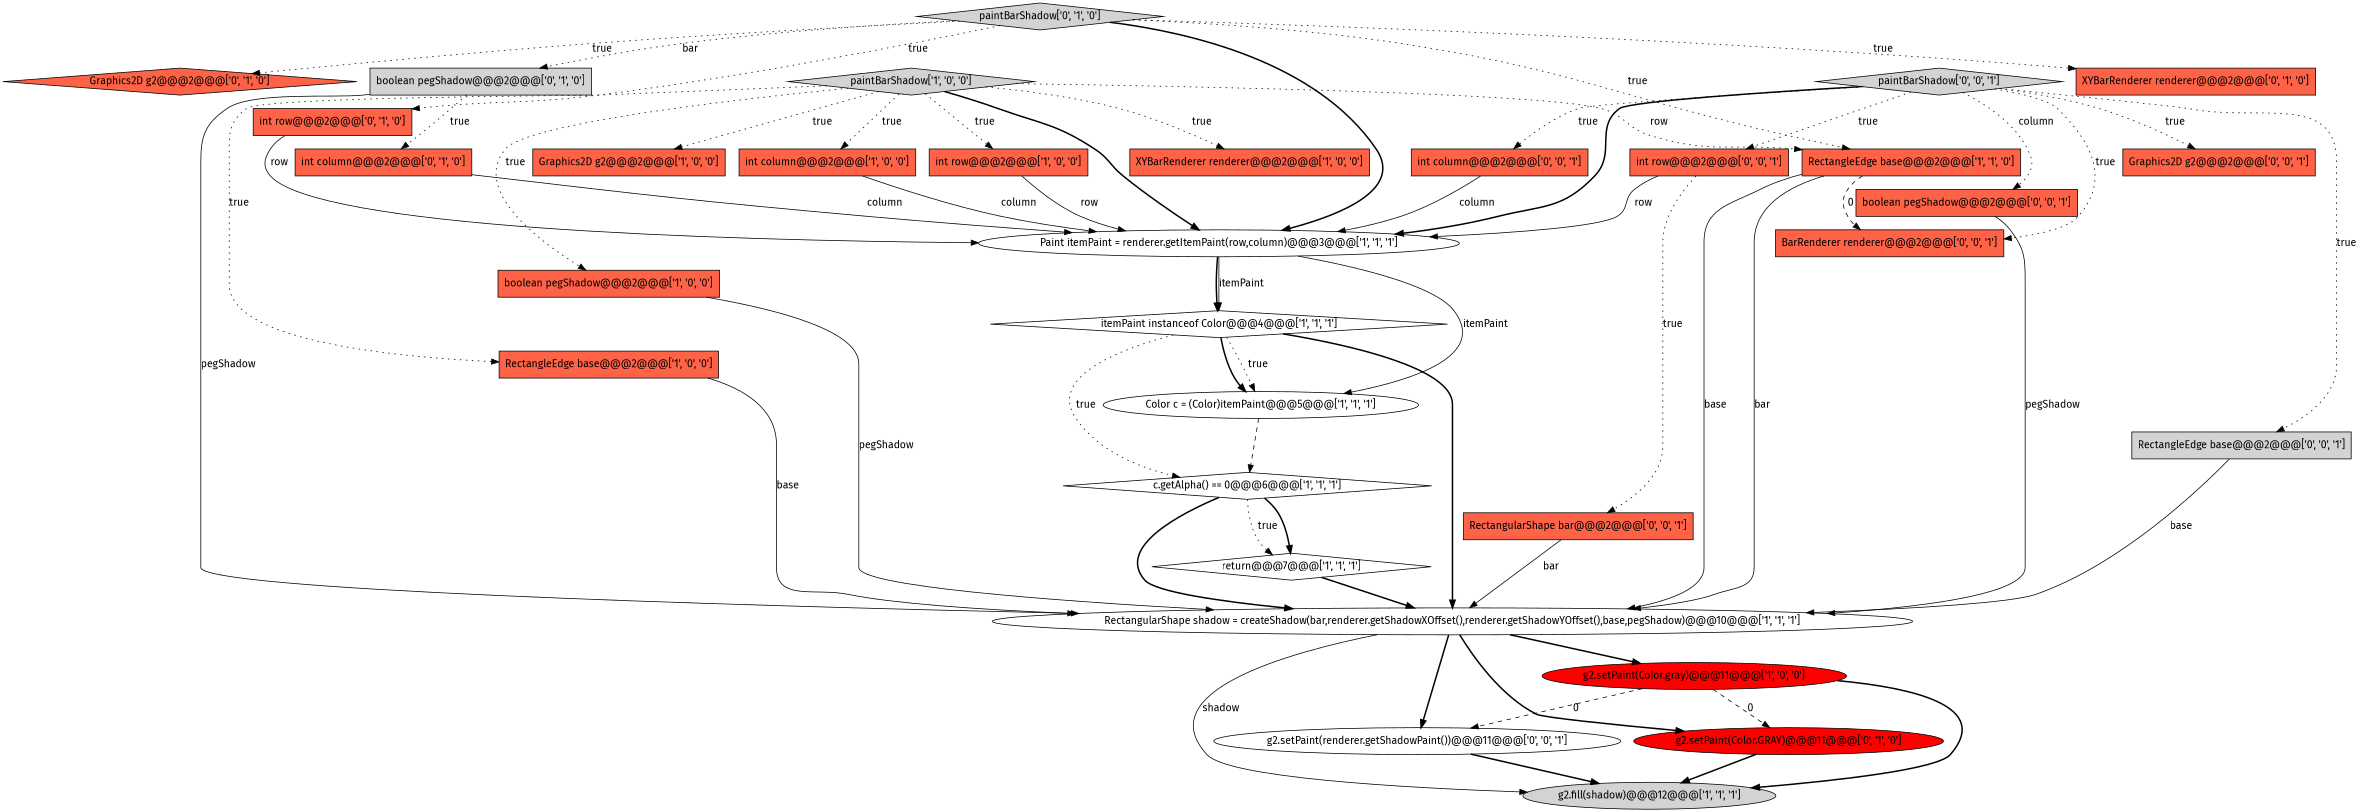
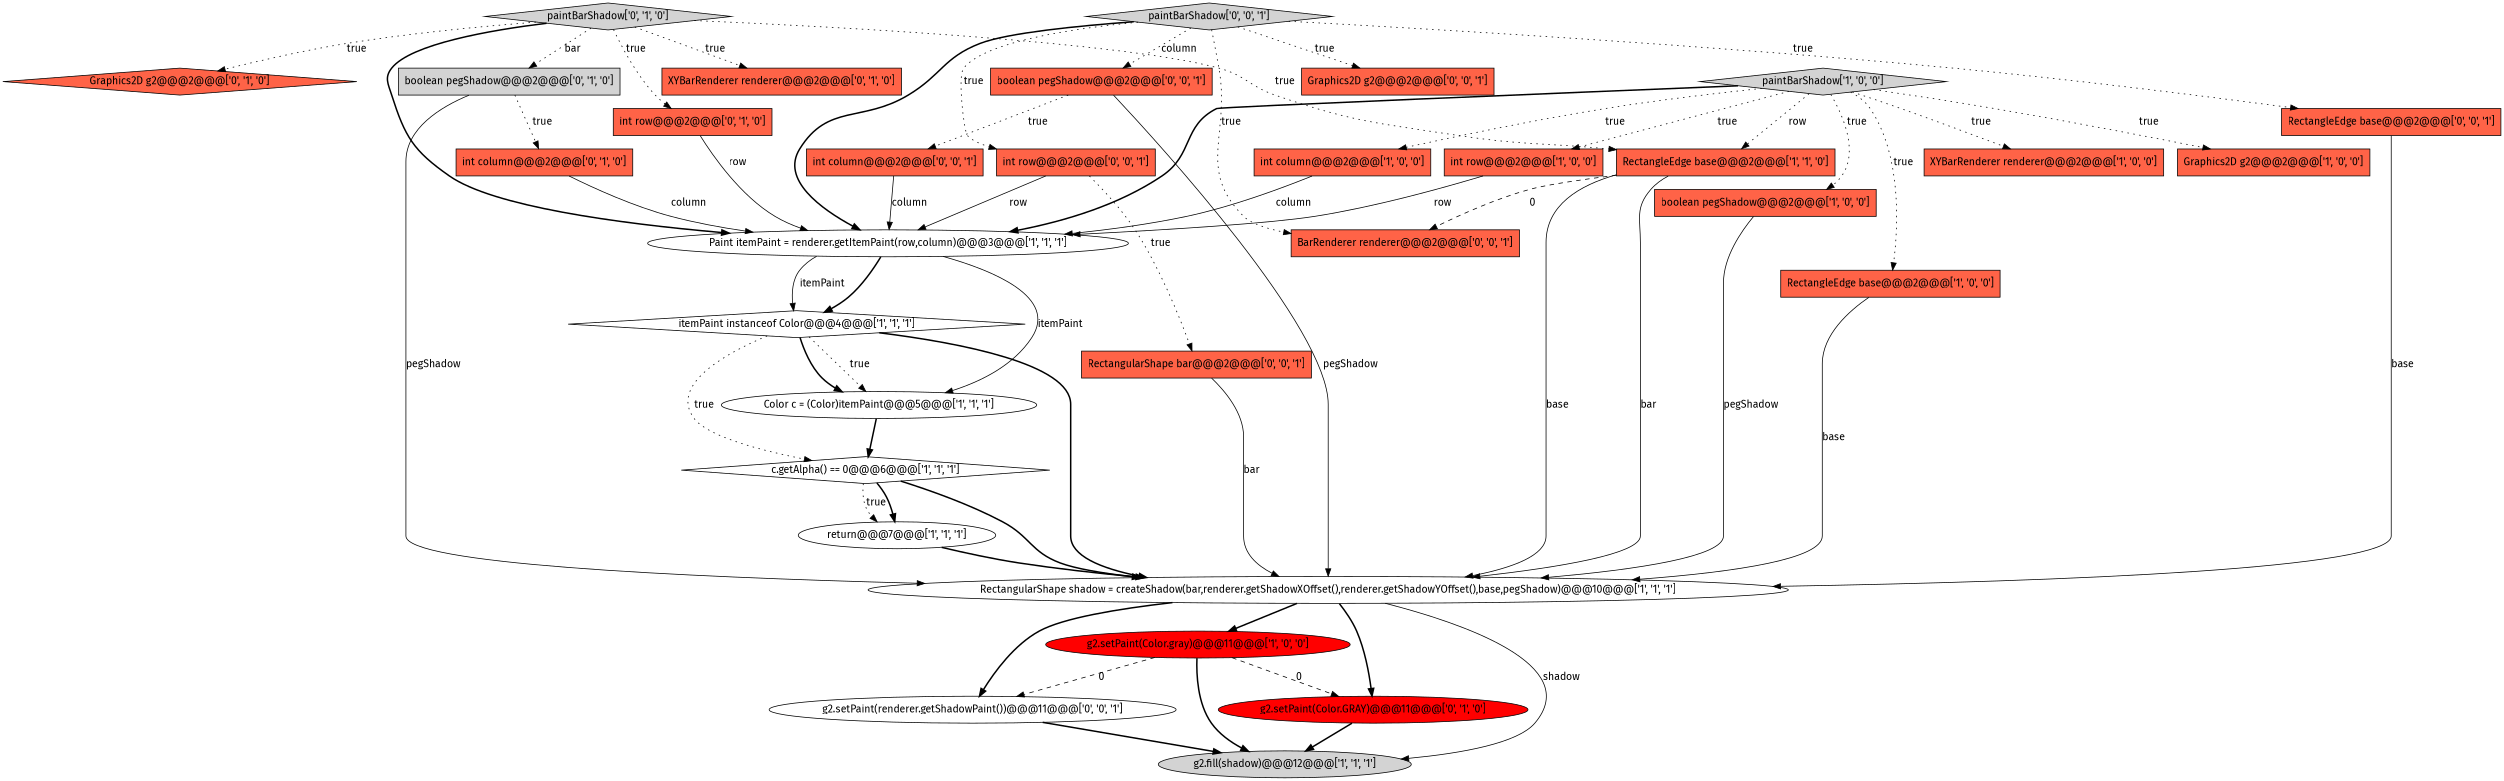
(1616, 104) -> (1002, 121)
(1255, 442) -> (873, 434)
(2241, 445) -> (2391, 122)
(1292, 567) -> (897, 535)
